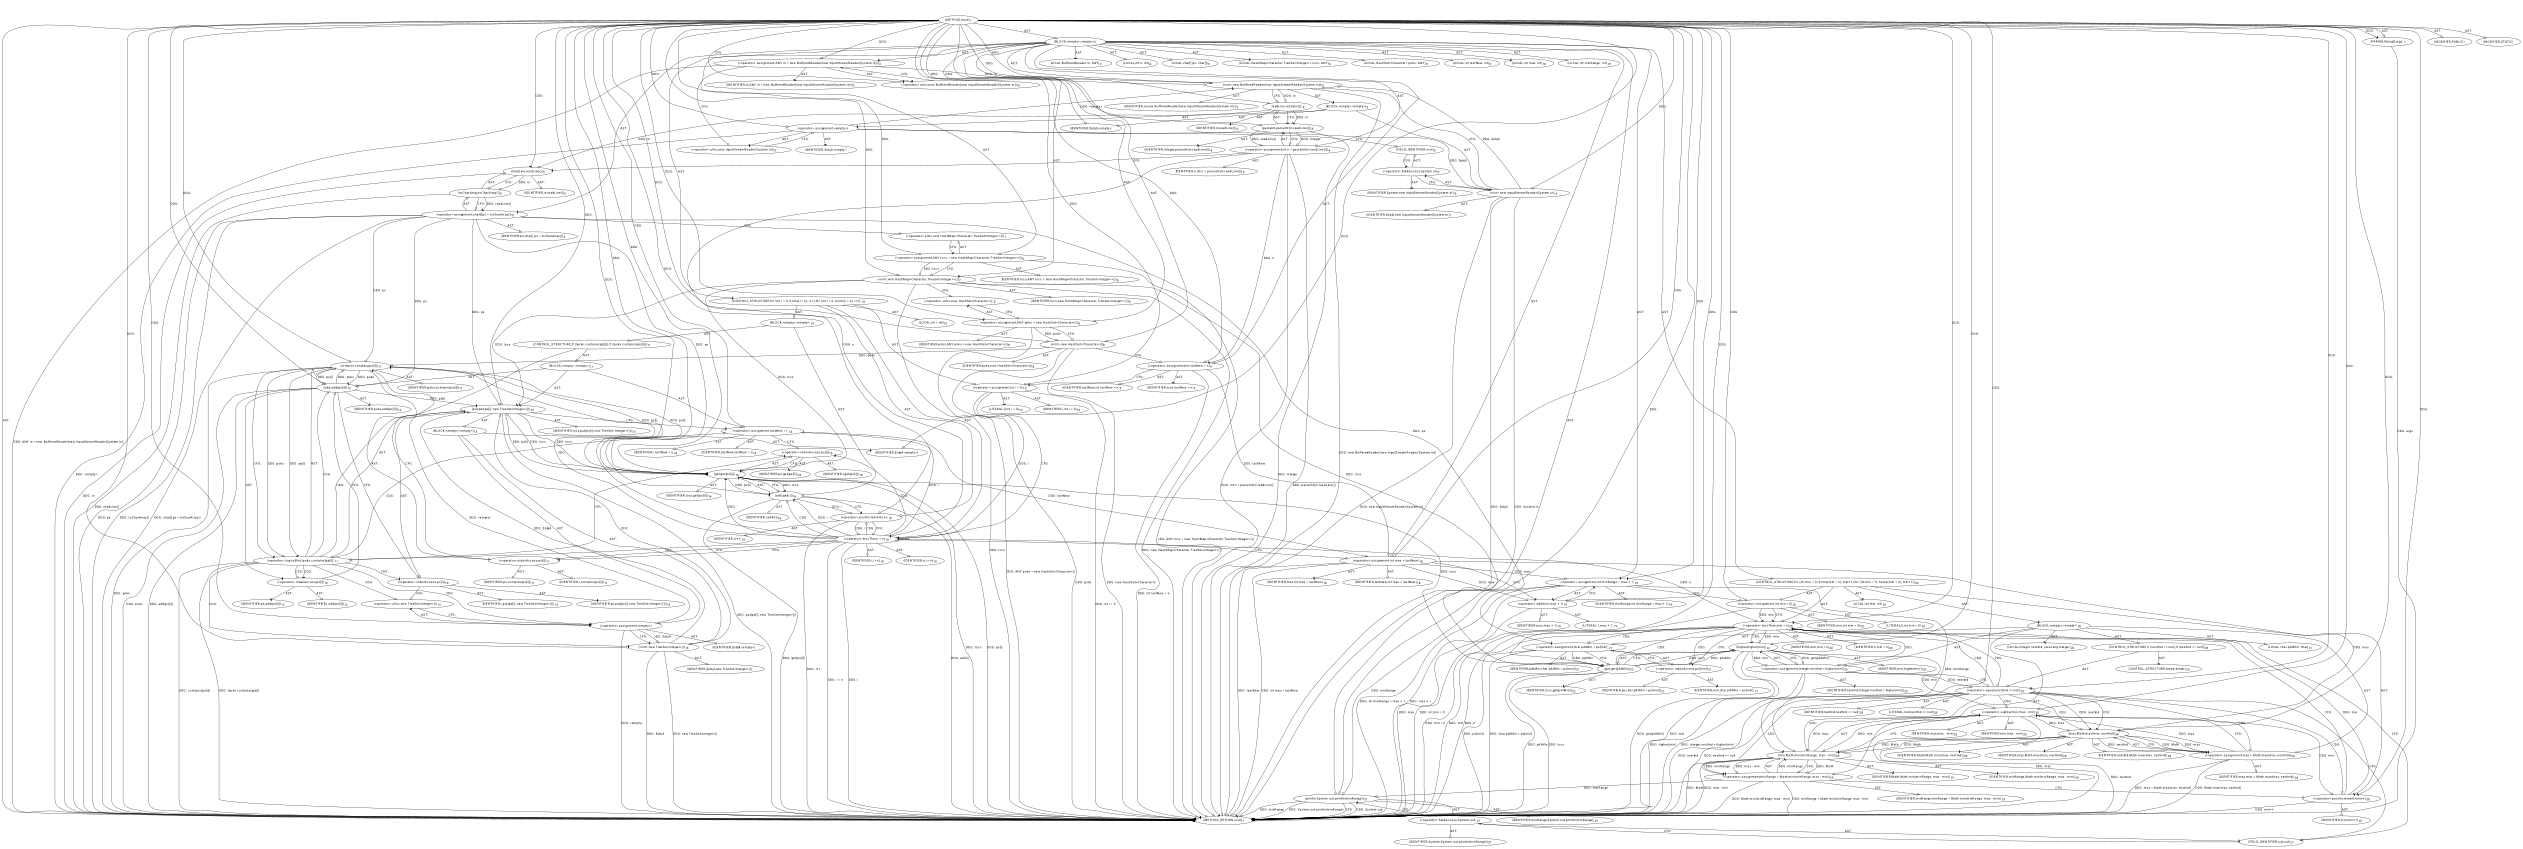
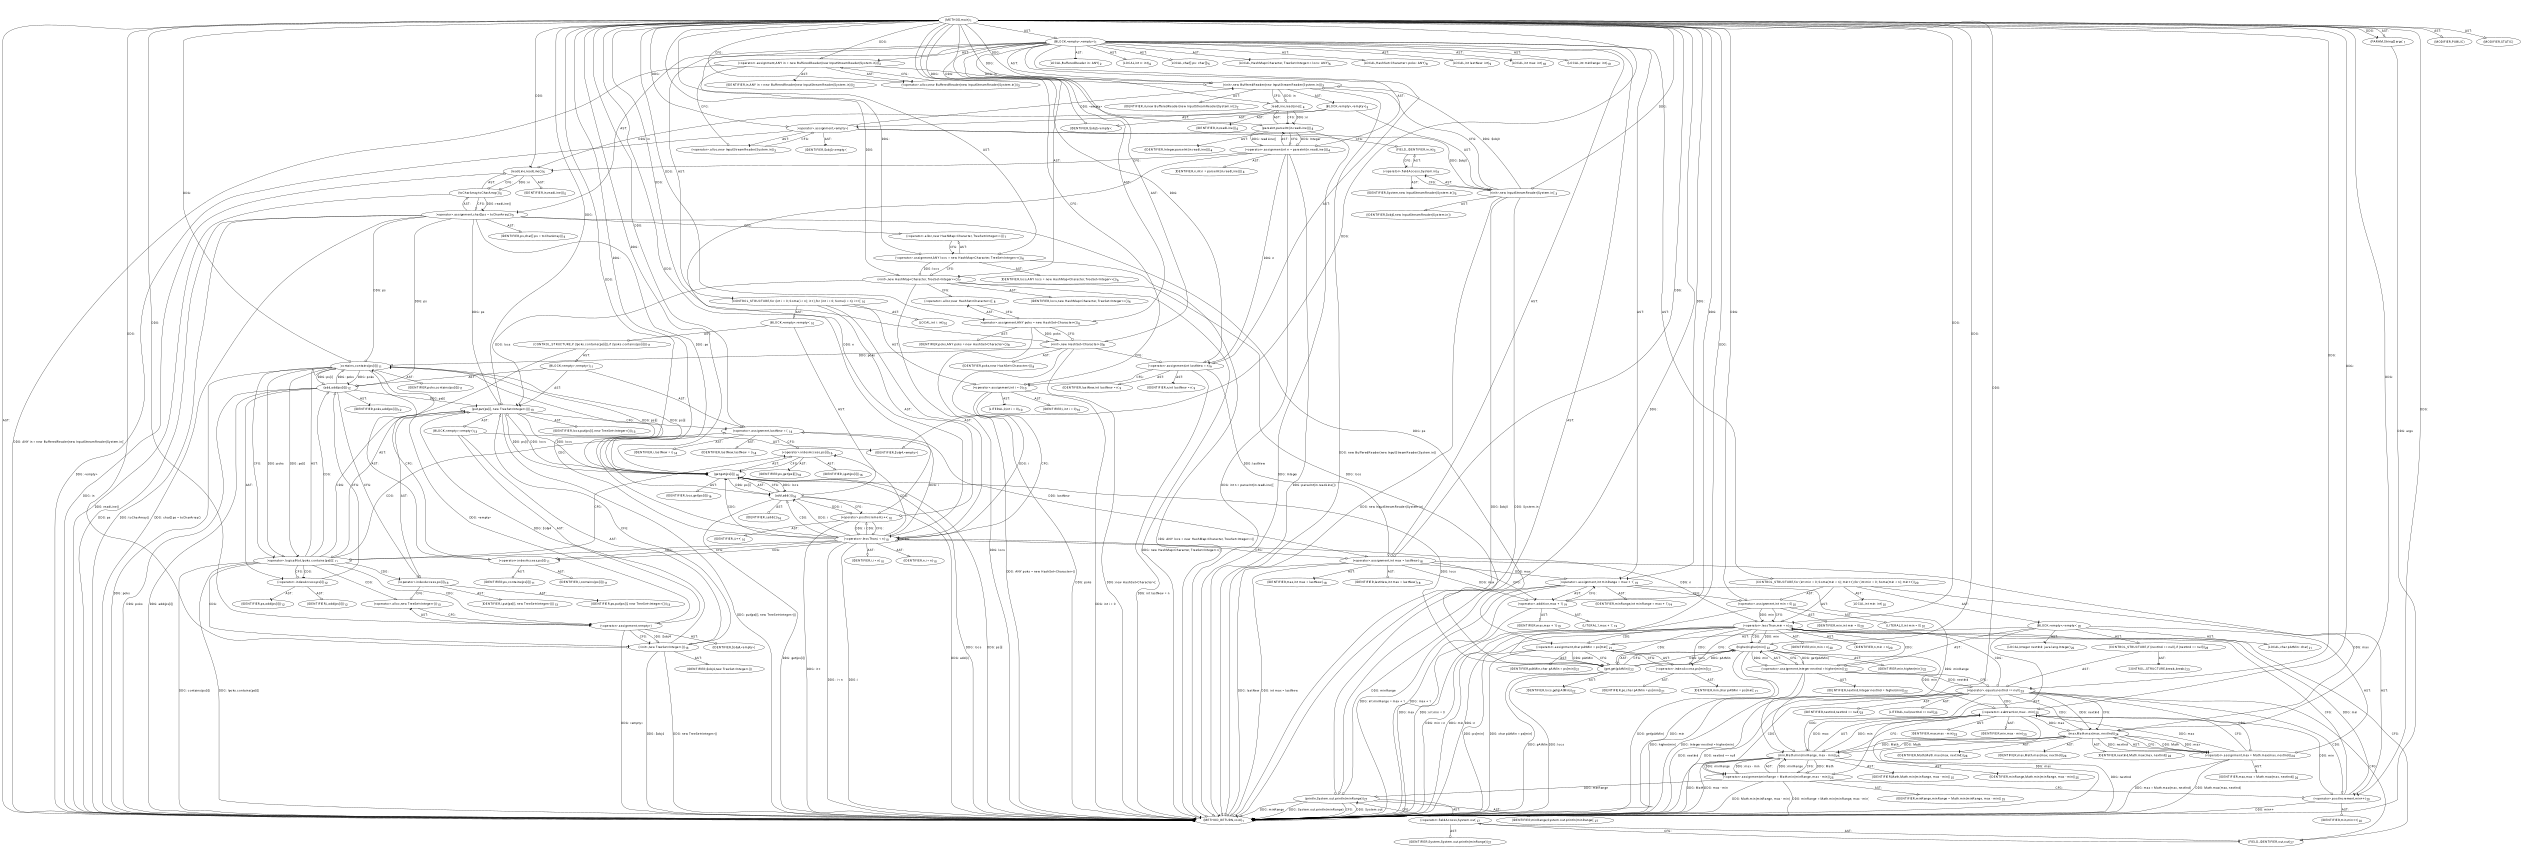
(346, 26) -> none
(1074, 204) -> (1074, 204)
(755, 360) -> none
(1916, 638) -> none
